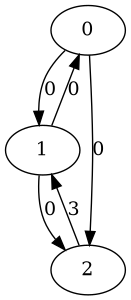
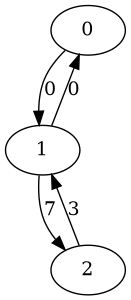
(93, 143) -> none
(51, 210) -> (51, 210)
